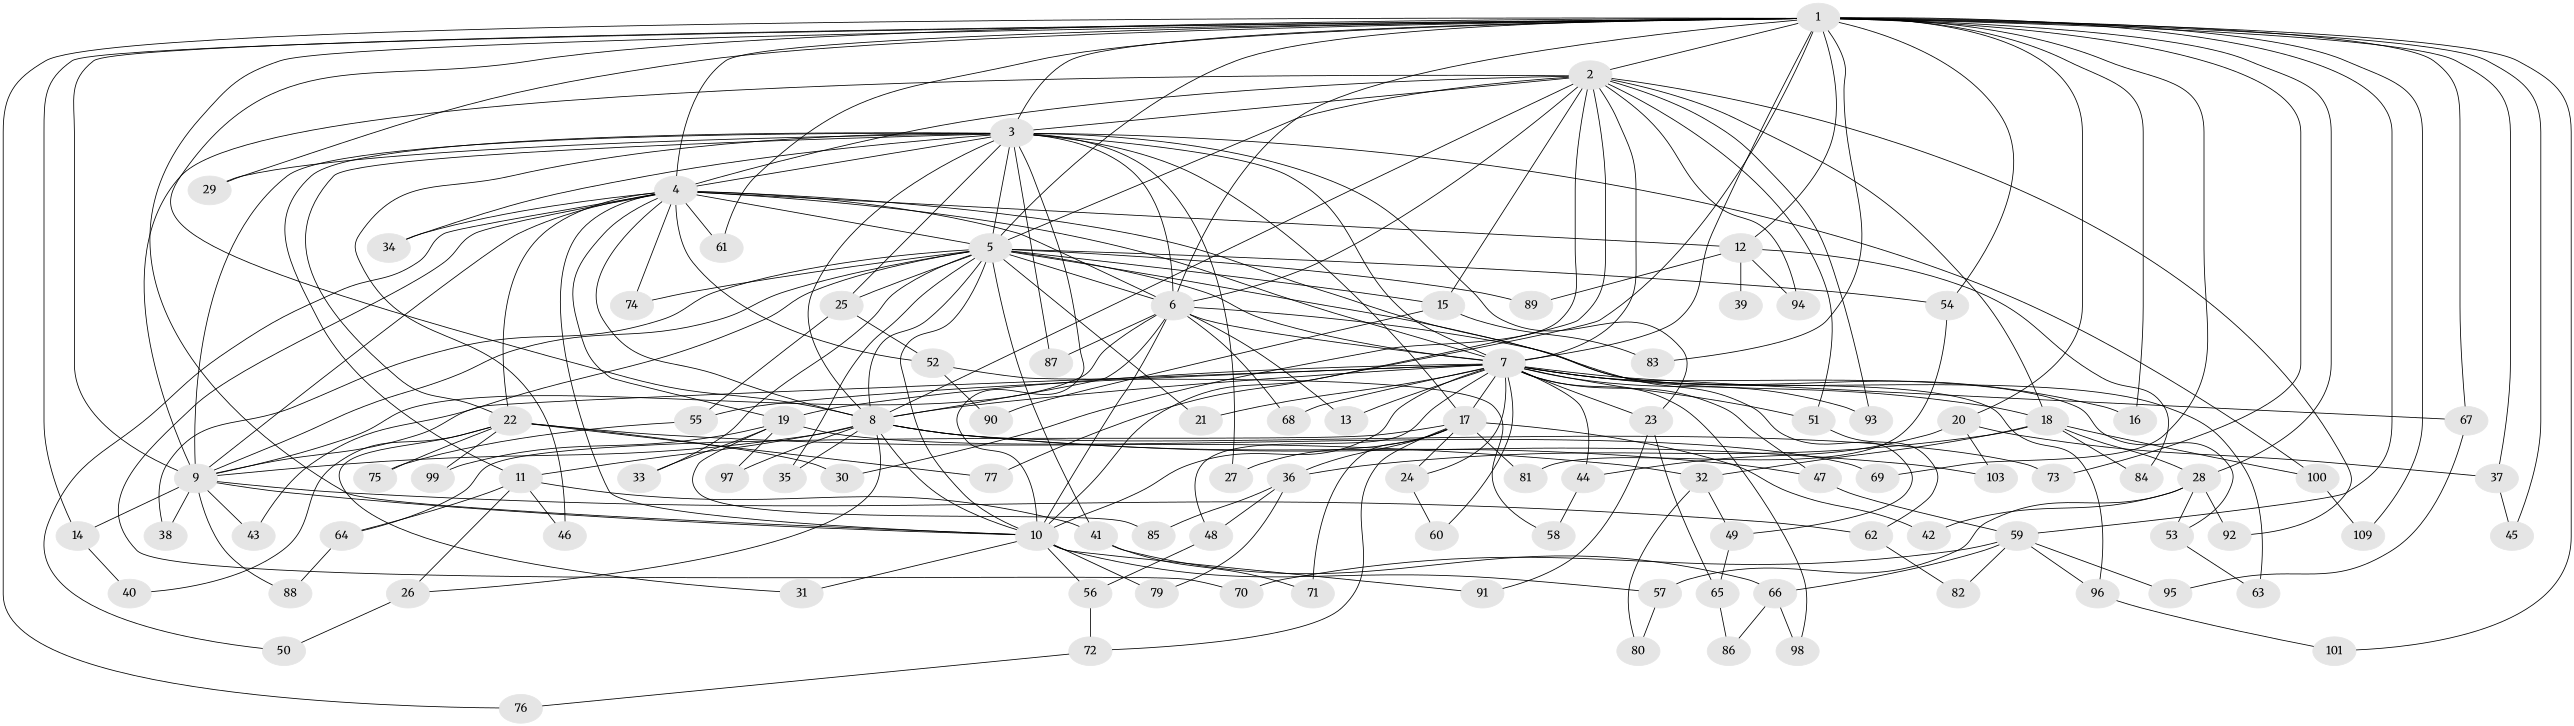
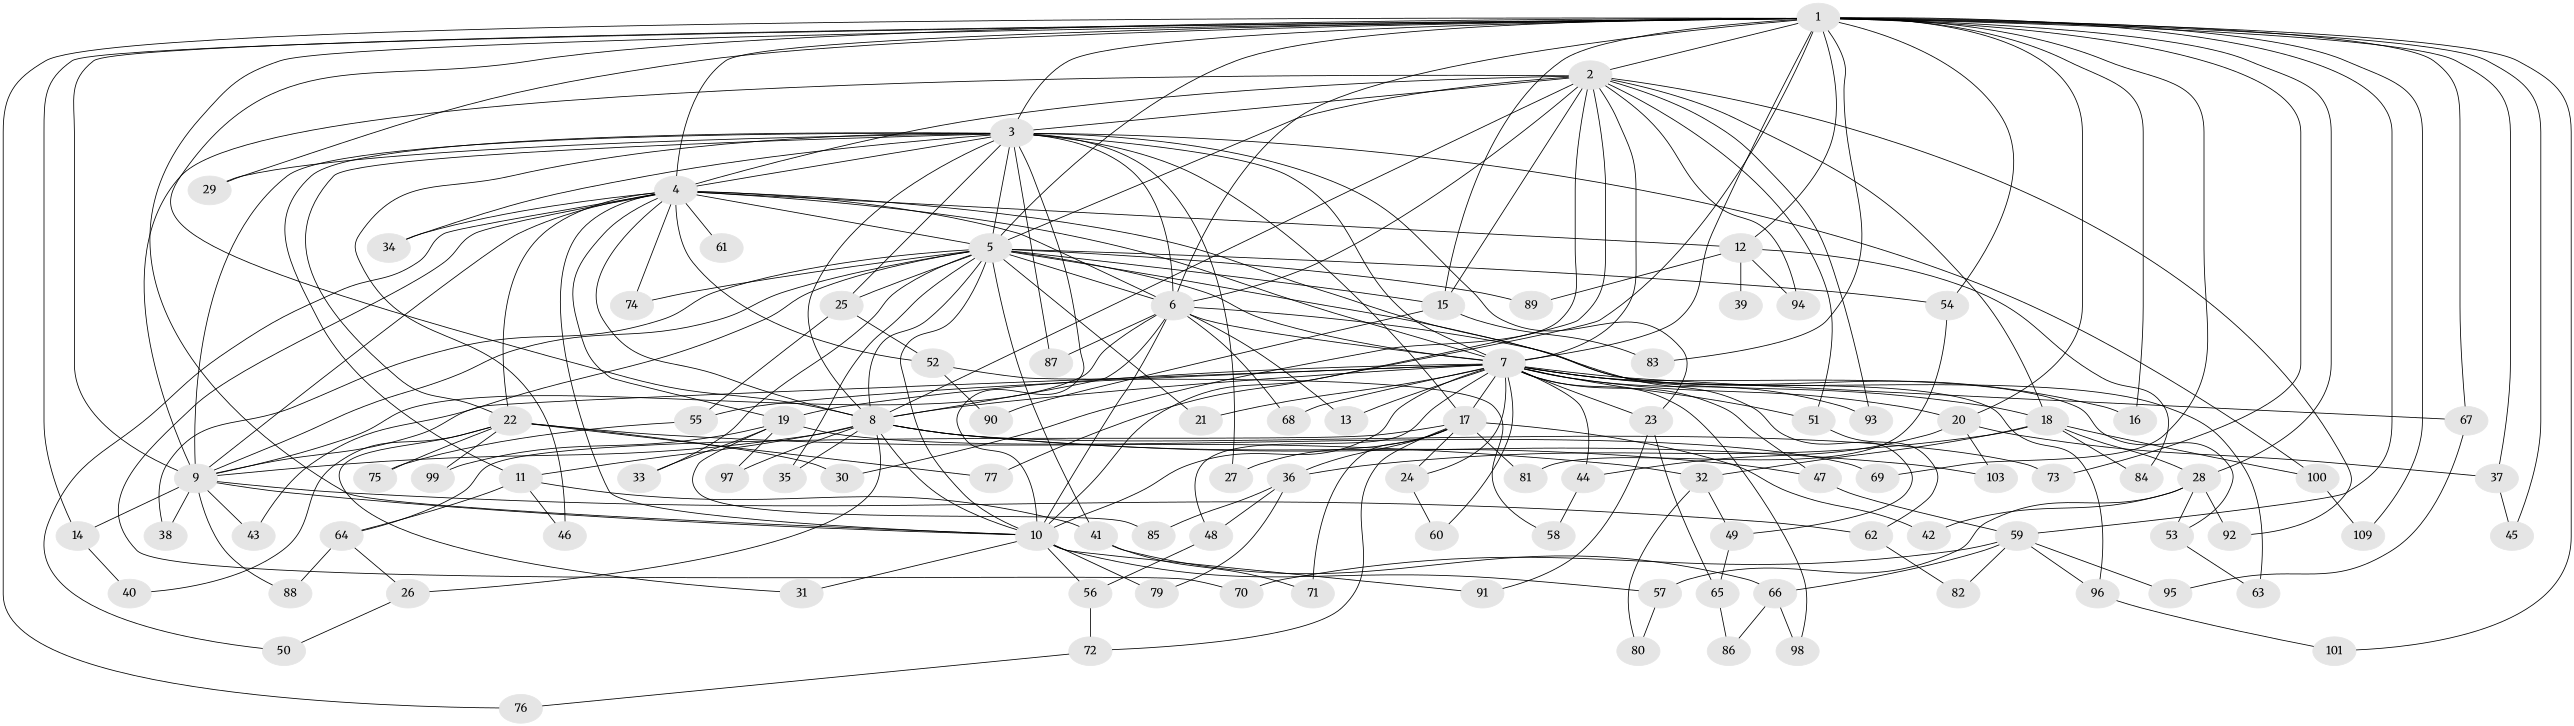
(1059, 57) -> (1553, 69)
none -> (1836, 398)
(464, 536) -> (375, 565)
